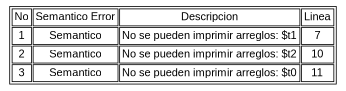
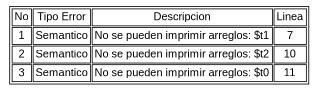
(76, 17) -> (62, 17)
